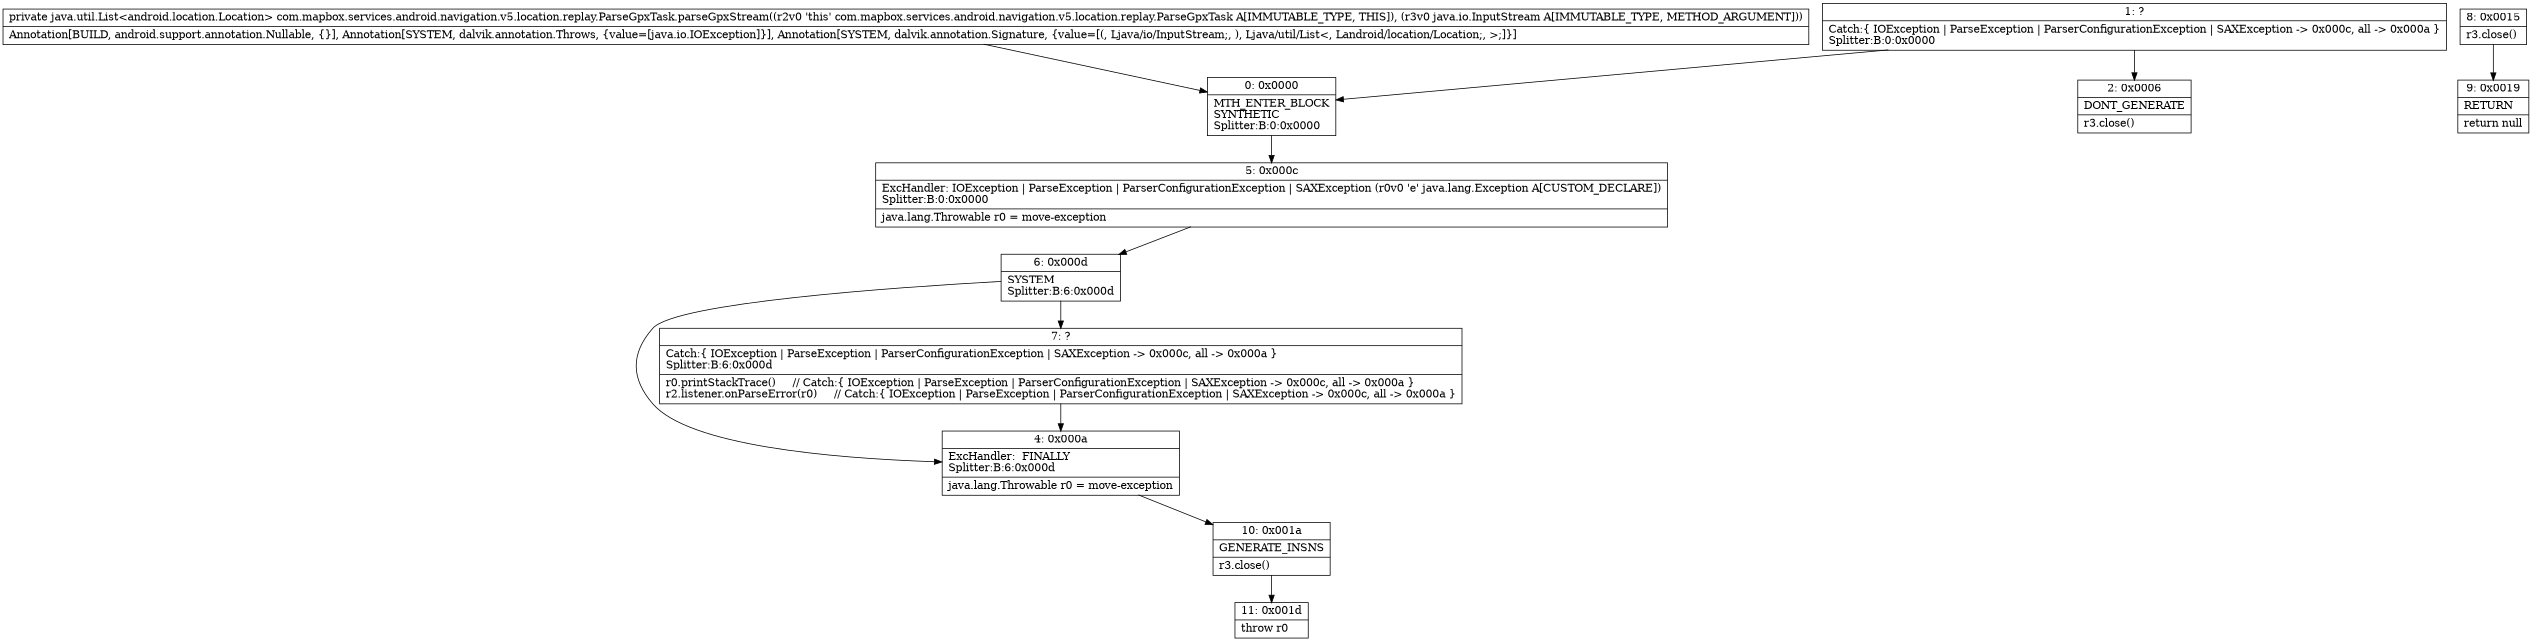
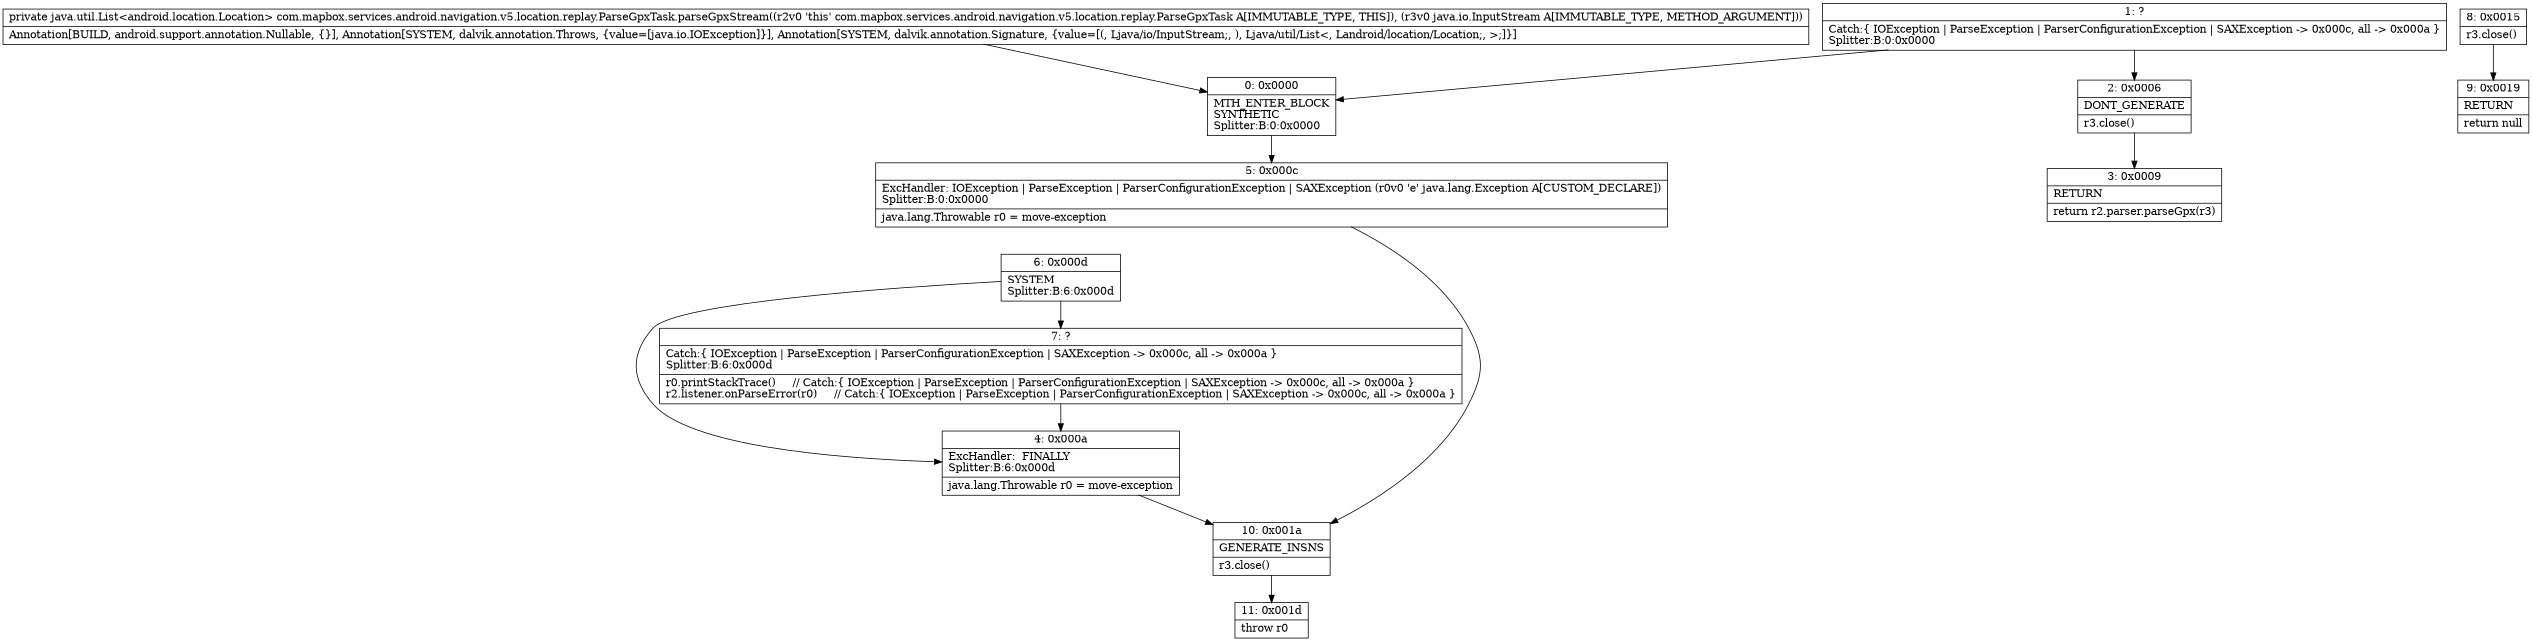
none -> (2134, 195)
(1158, 239) -> (1479, 376)
